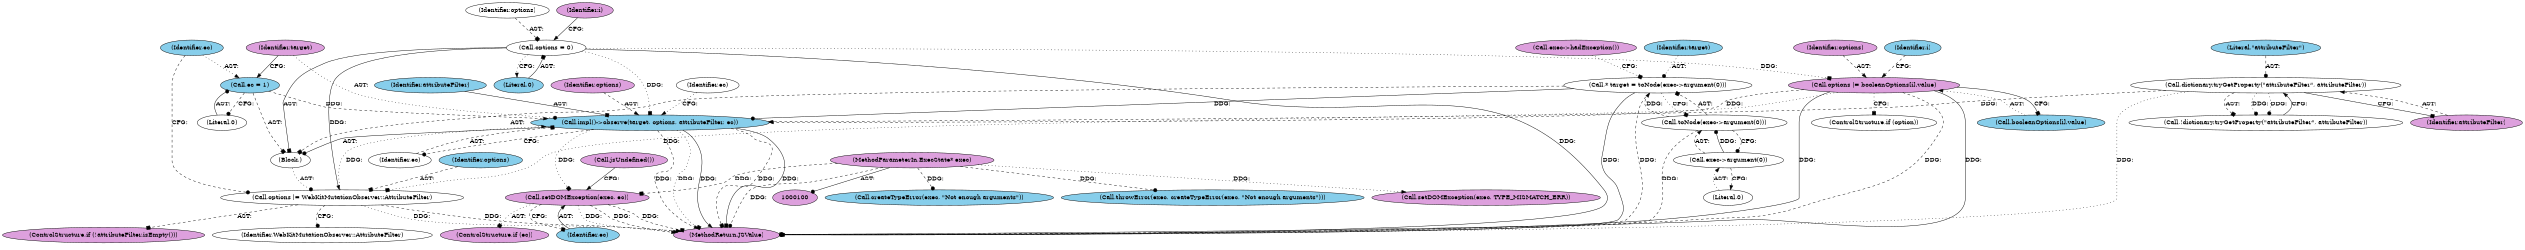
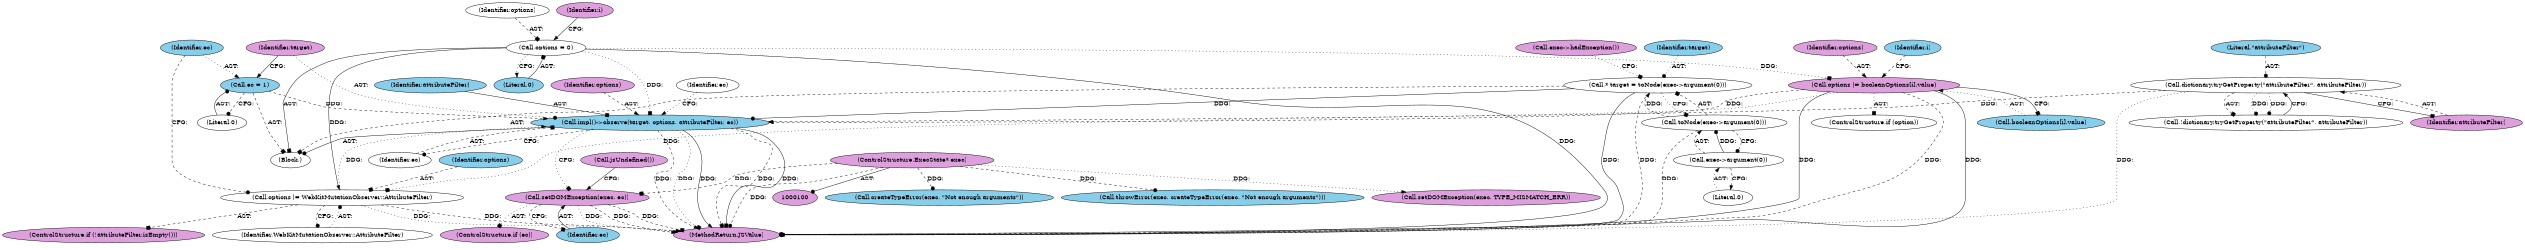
(1882, 104) -> (1882, 104)
(568, 160) -> (568, 160)
(912, 160) -> (912, 160)
(298, 180) -> (336, 219)
